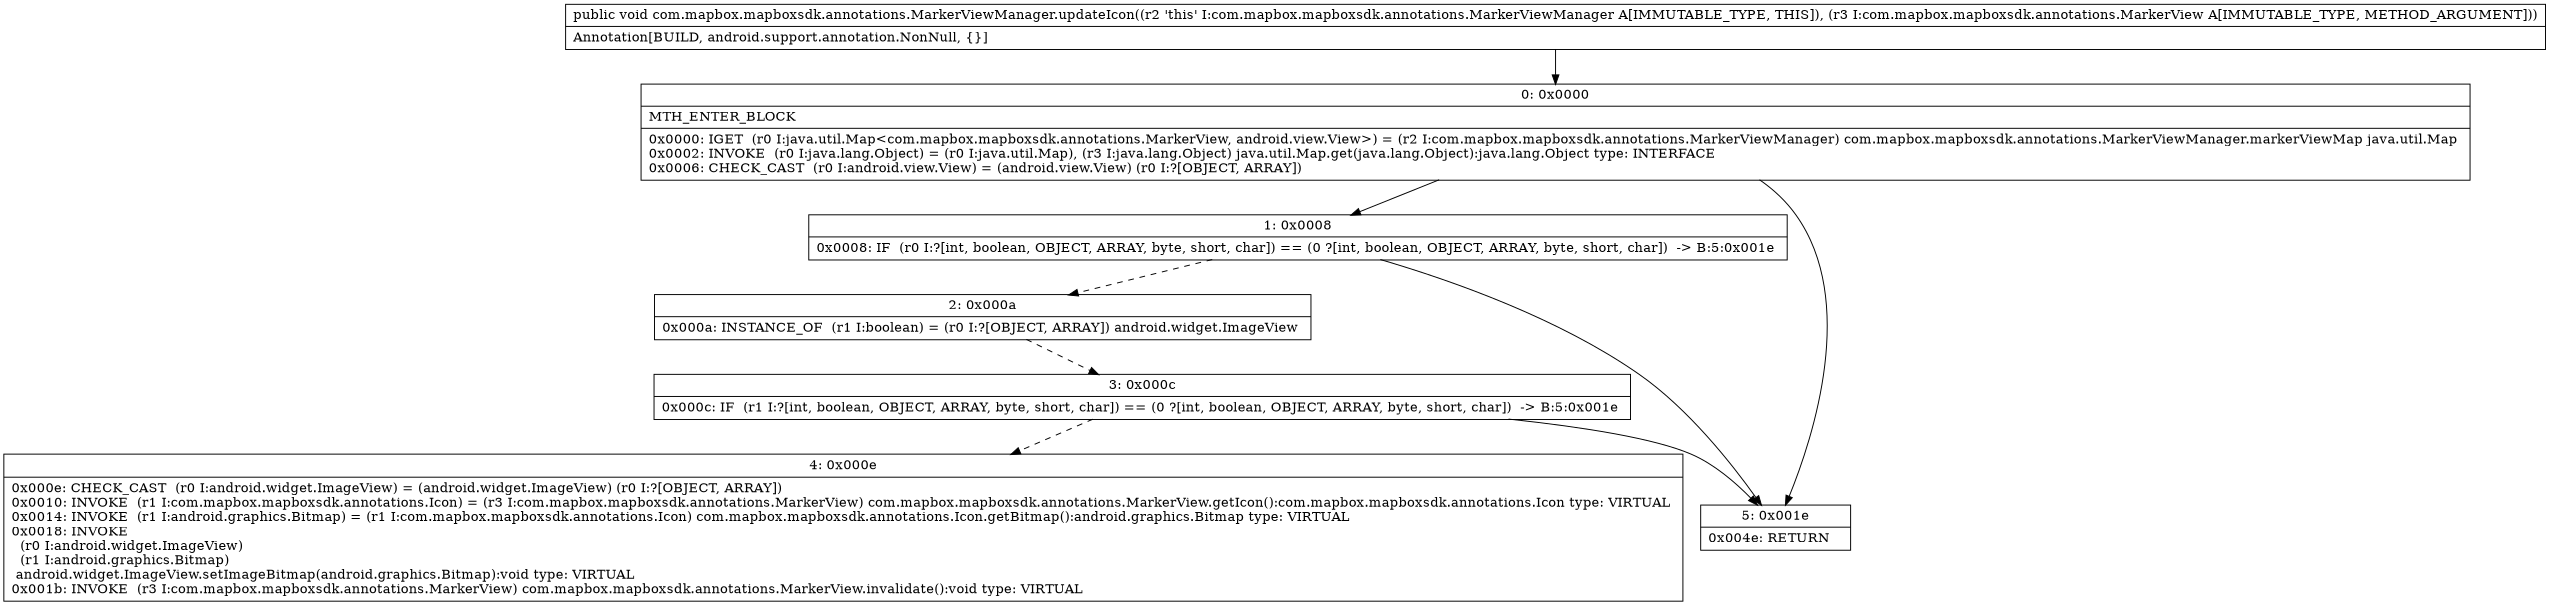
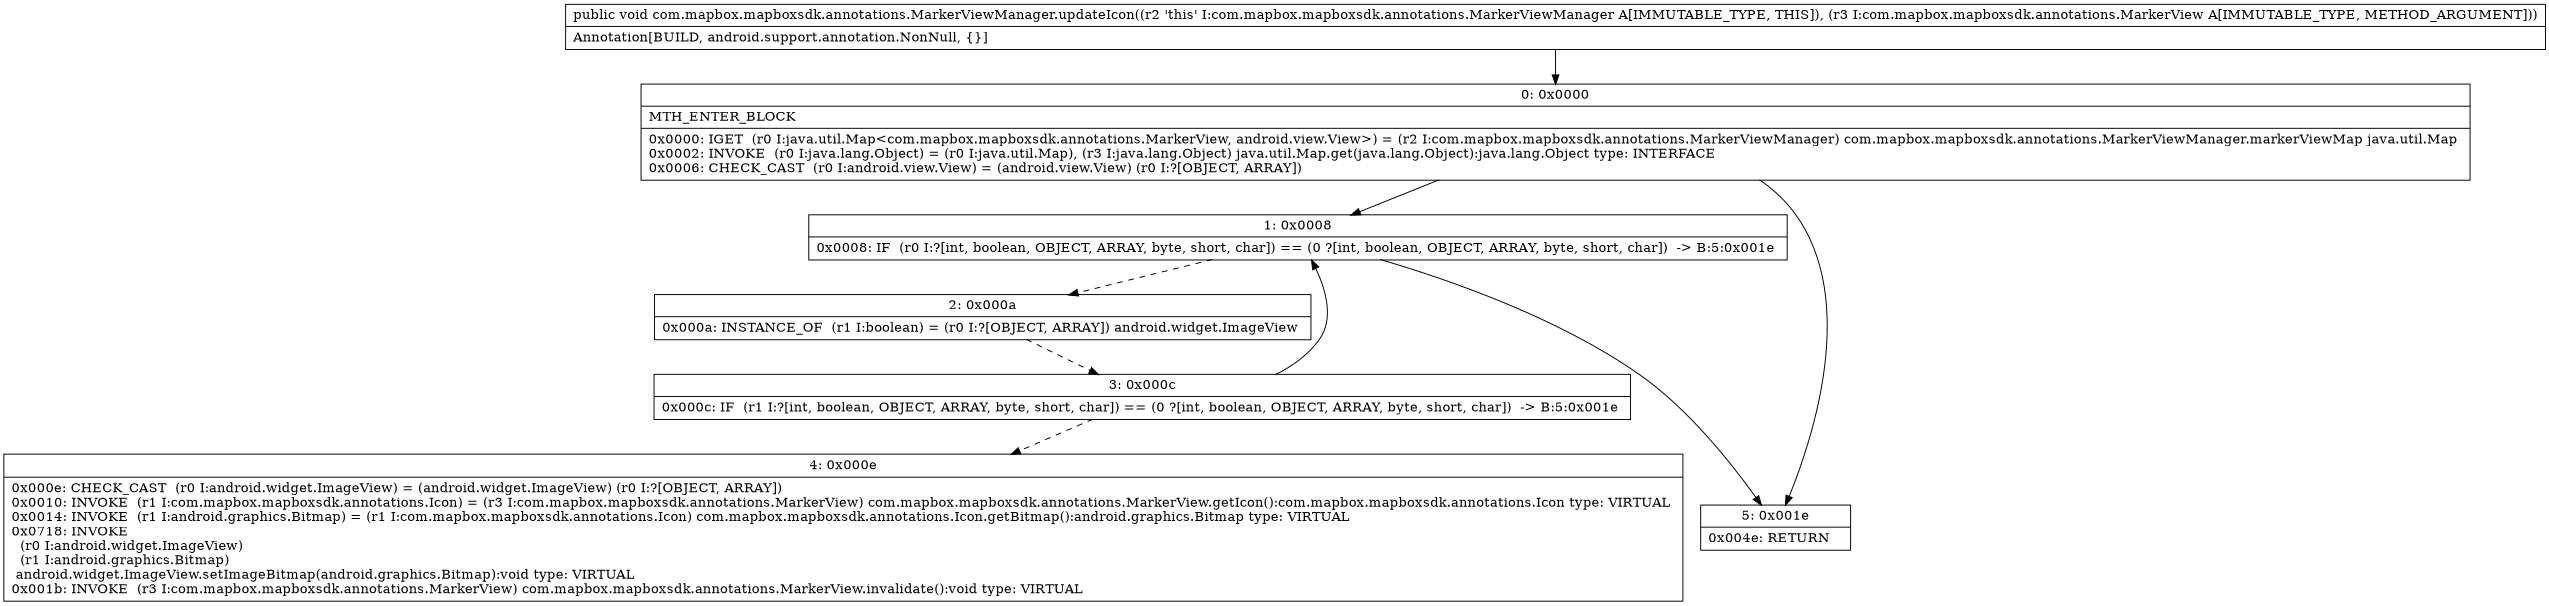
(1638, 438) -> (1324, 332)
(74, 531) -> (74, 531)
